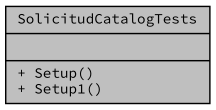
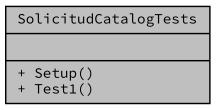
(61, 89) -> (56, 89)
